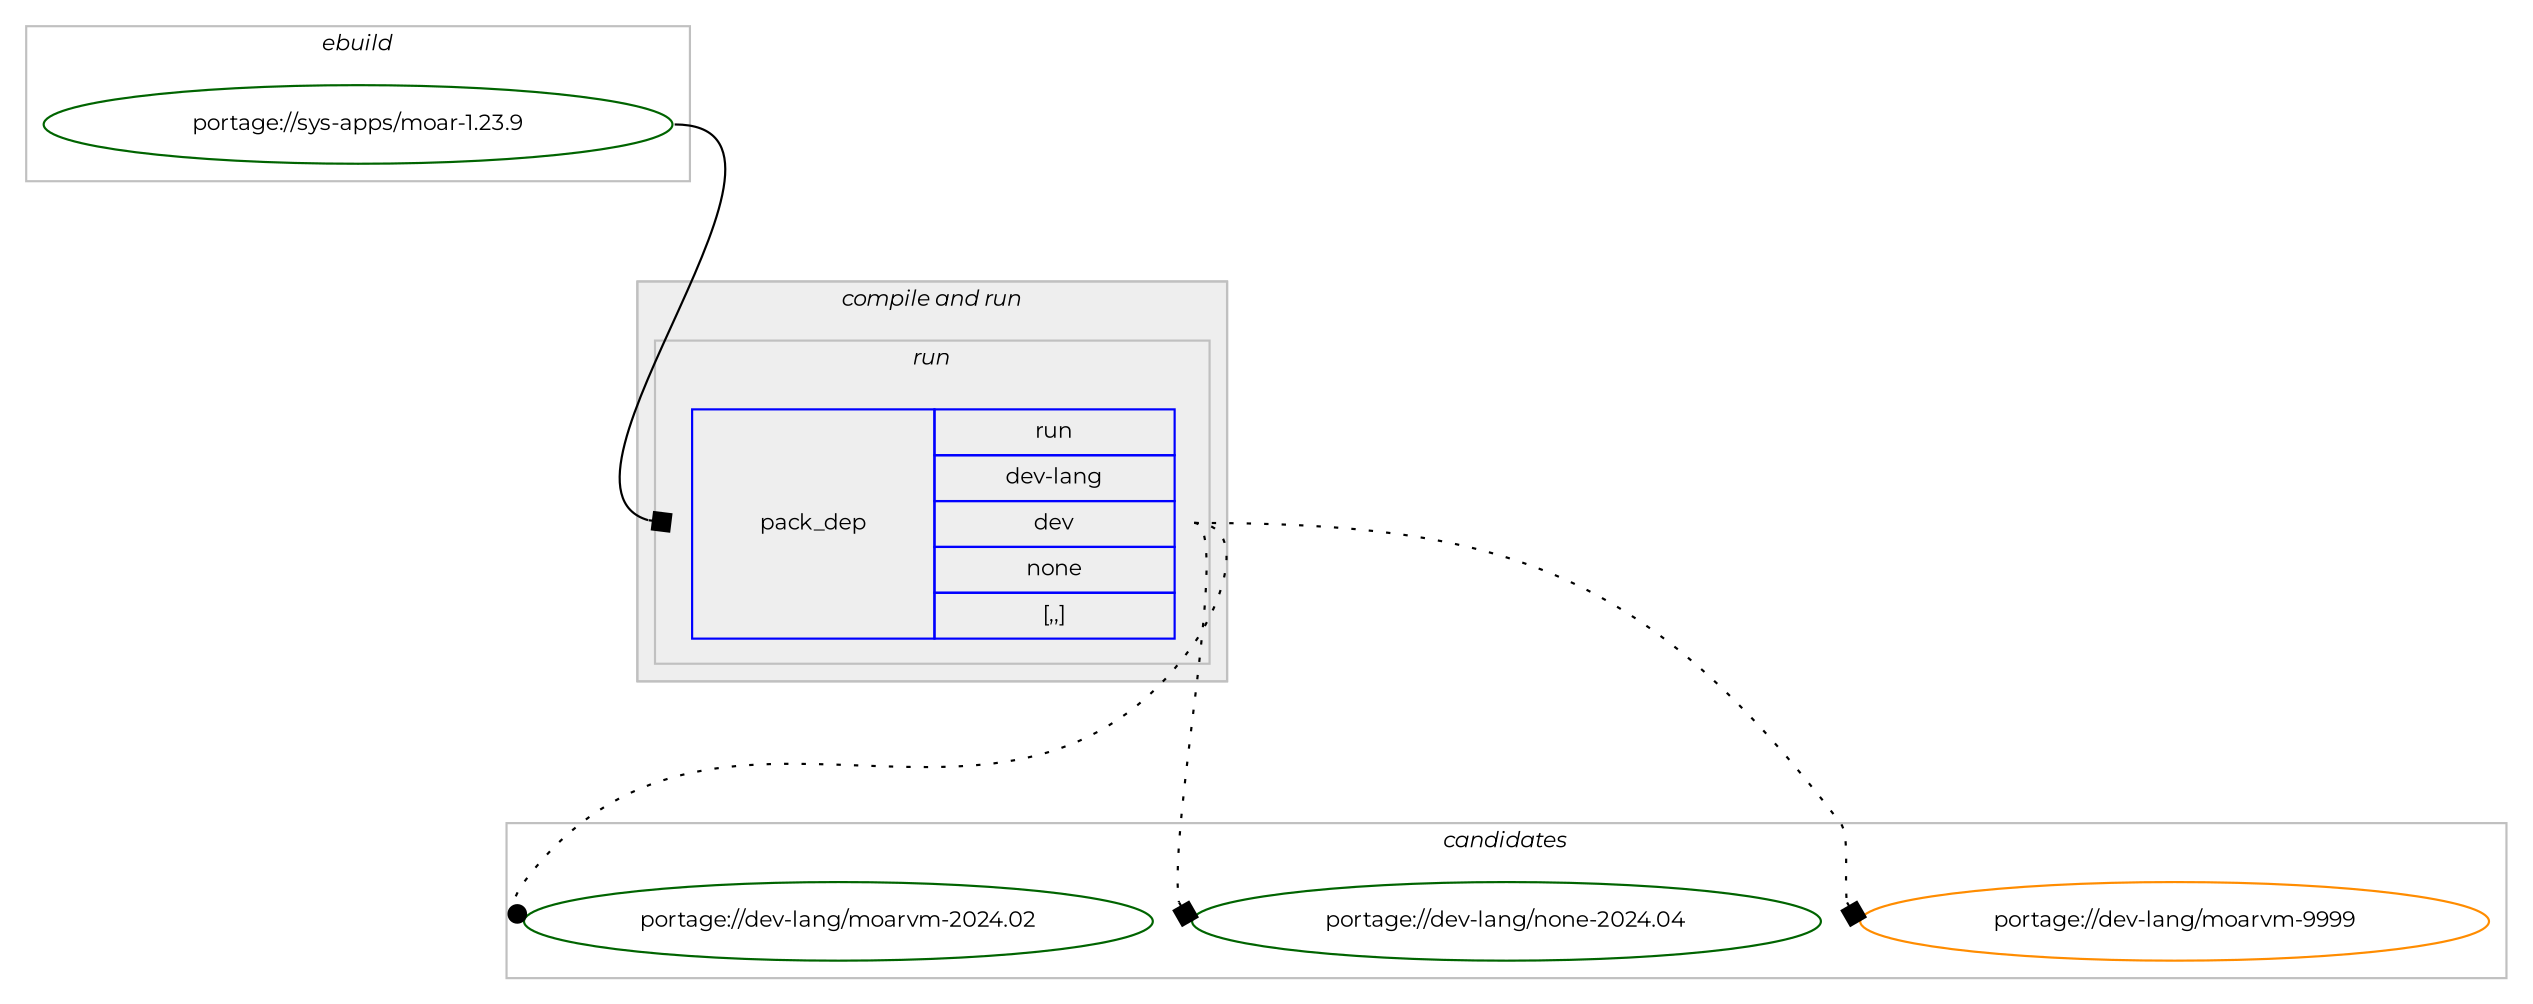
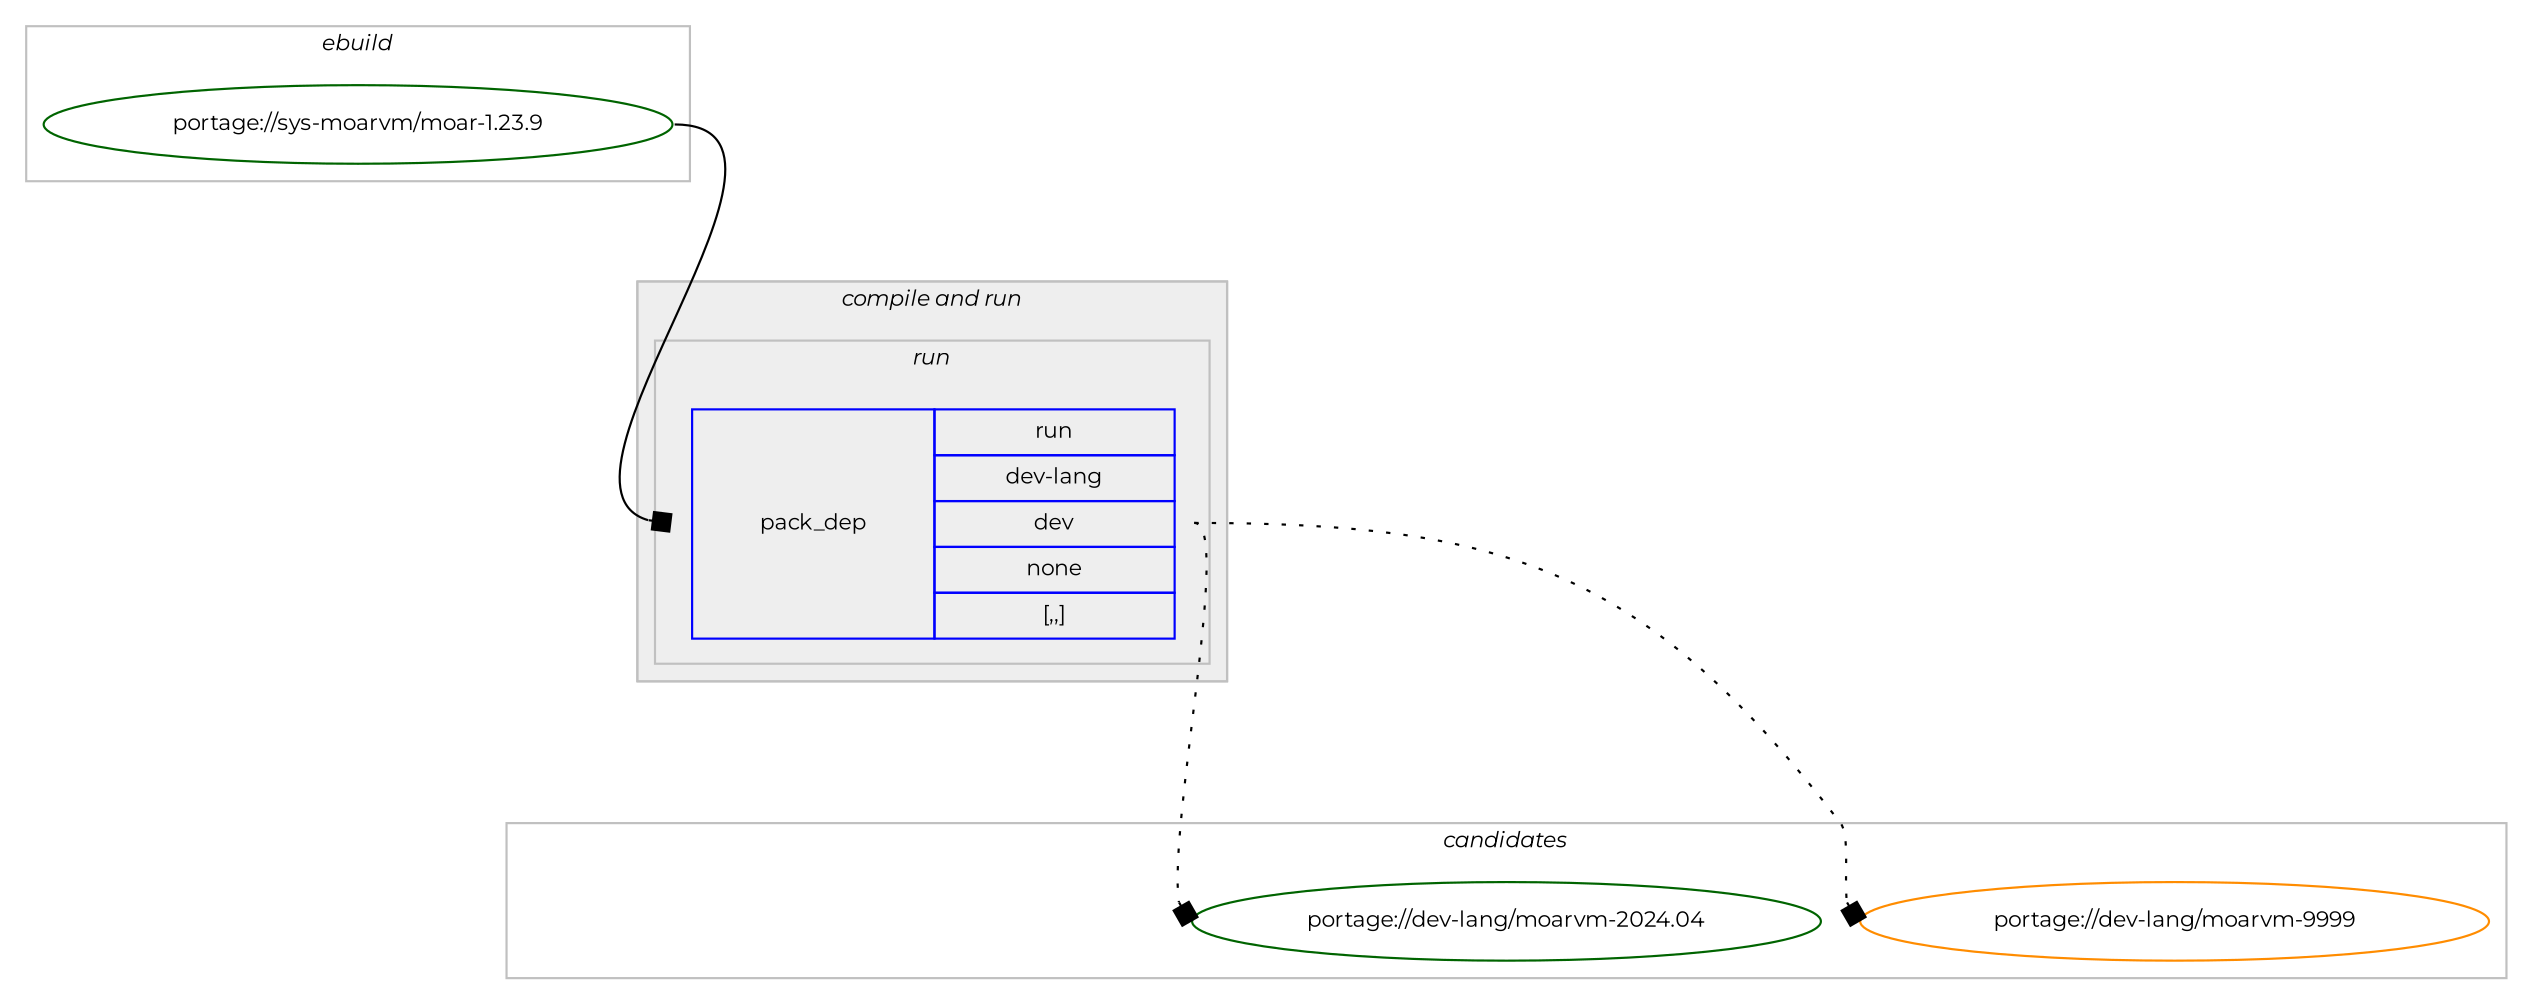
(358, 124) -> (358, 124)
(838, 921) -> none
(1506, 921) -> (1506, 921)
